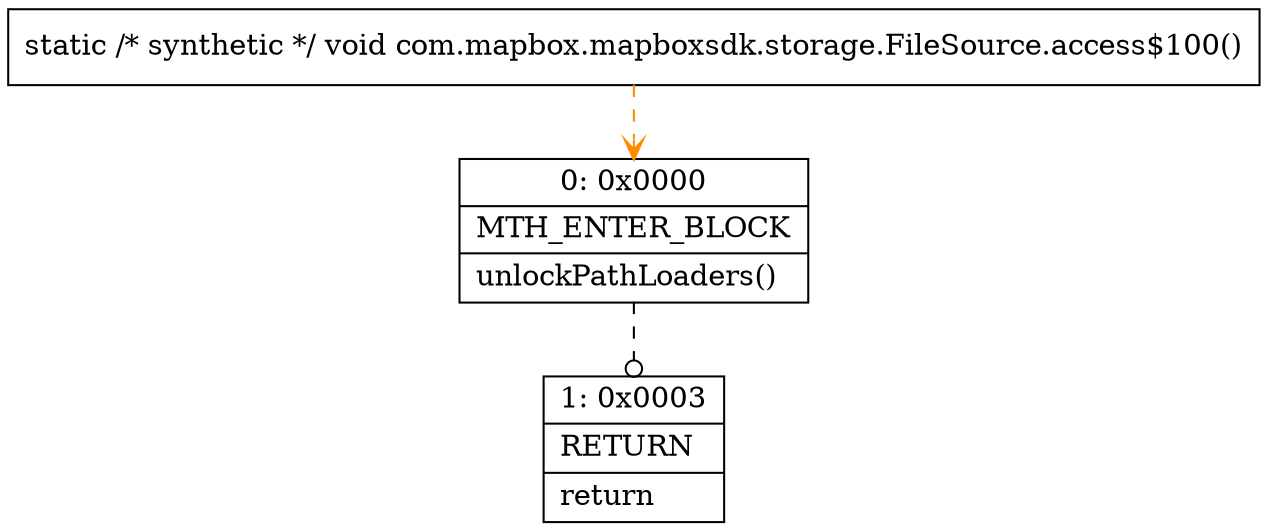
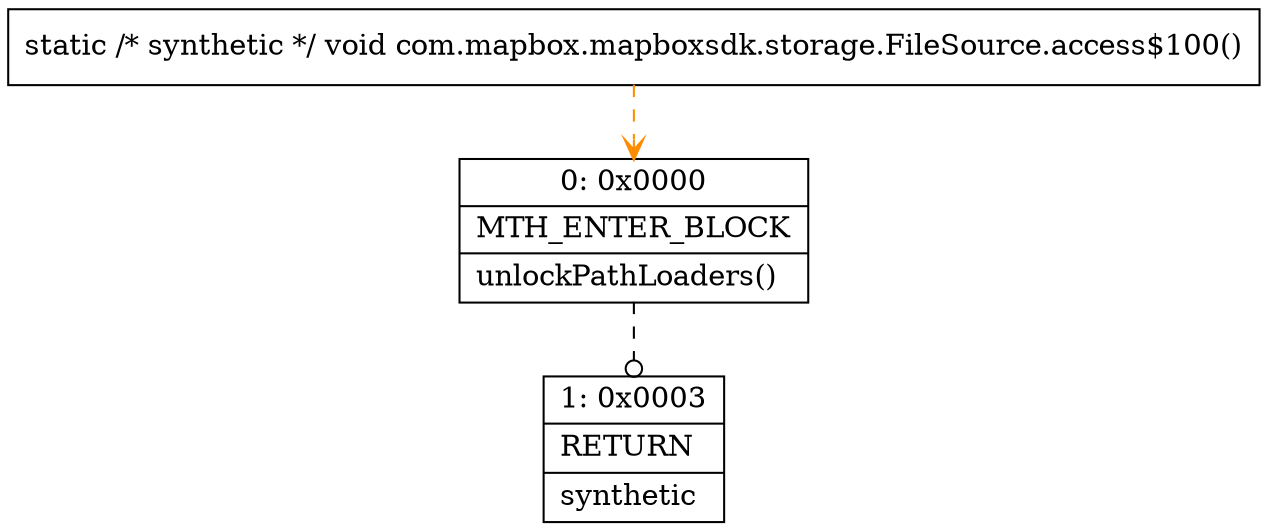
(607, 496) -> (629, 496)
